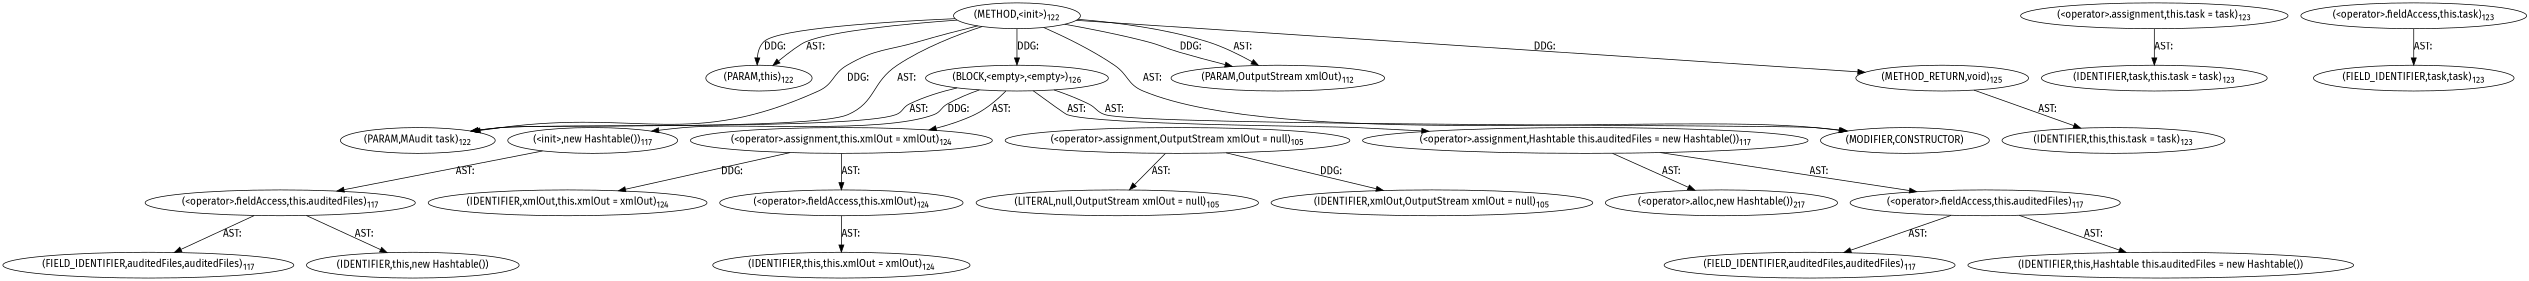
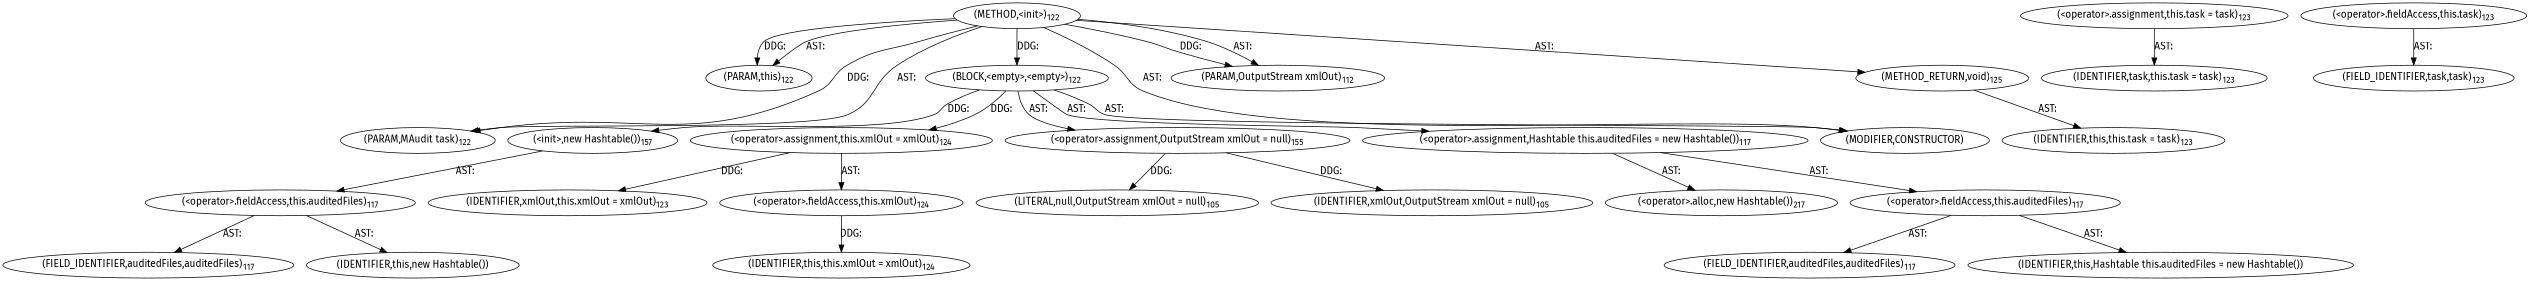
(1546, 47) -> (1546, 47)
(1075, 77) -> (1075, 77)
(1003, 109) -> (1003, 109)
(843, 121) -> (1035, 119)
(646, 139) -> (646, 139)
(1298, 139) -> (1298, 139)
(1162, 172) -> (1162, 172)
(663, 202) -> (663, 202)
(852, 234) -> (852, 234)
